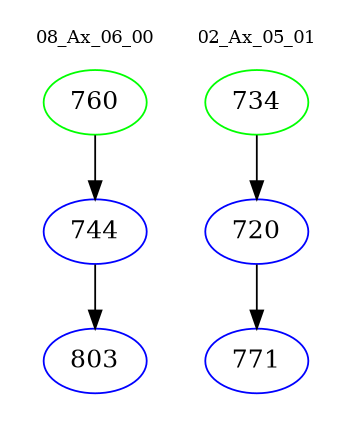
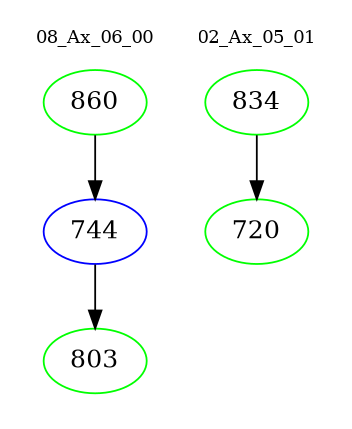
(95, 102) -> (95, 102)
(257, 102) -> (257, 102)
(257, 232) -> (257, 232)
(95, 361) -> (95, 361)
(257, 361) -> none
